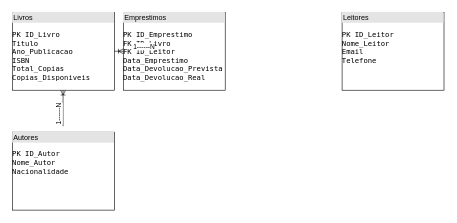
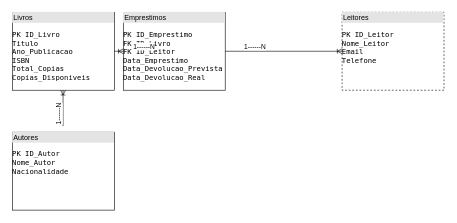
none -> (283, 51)
(393, 51) -> (393, 51)
